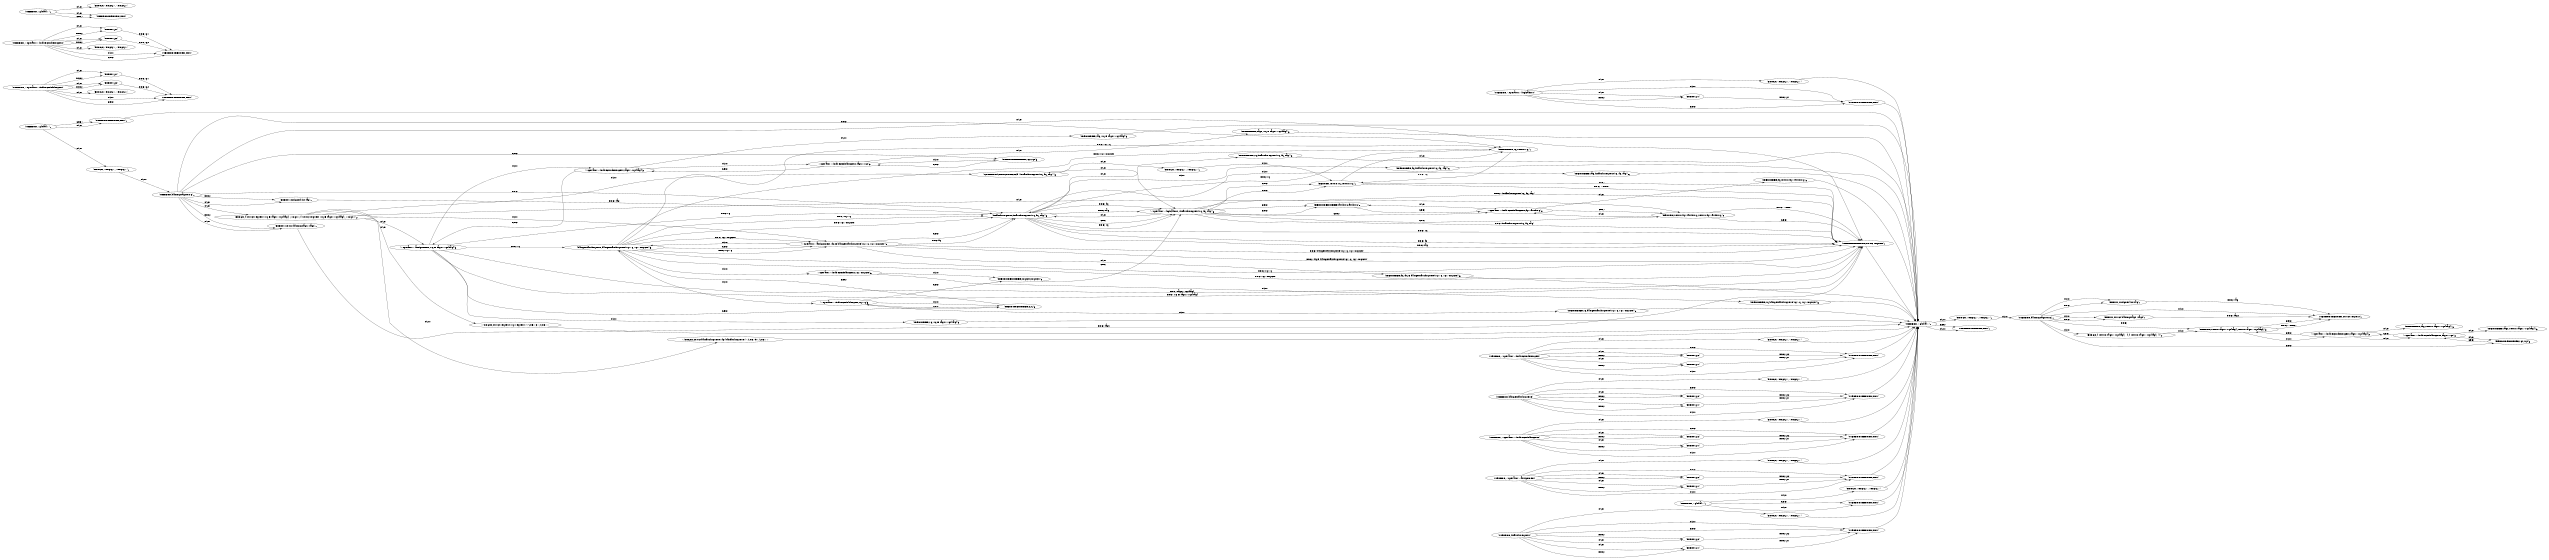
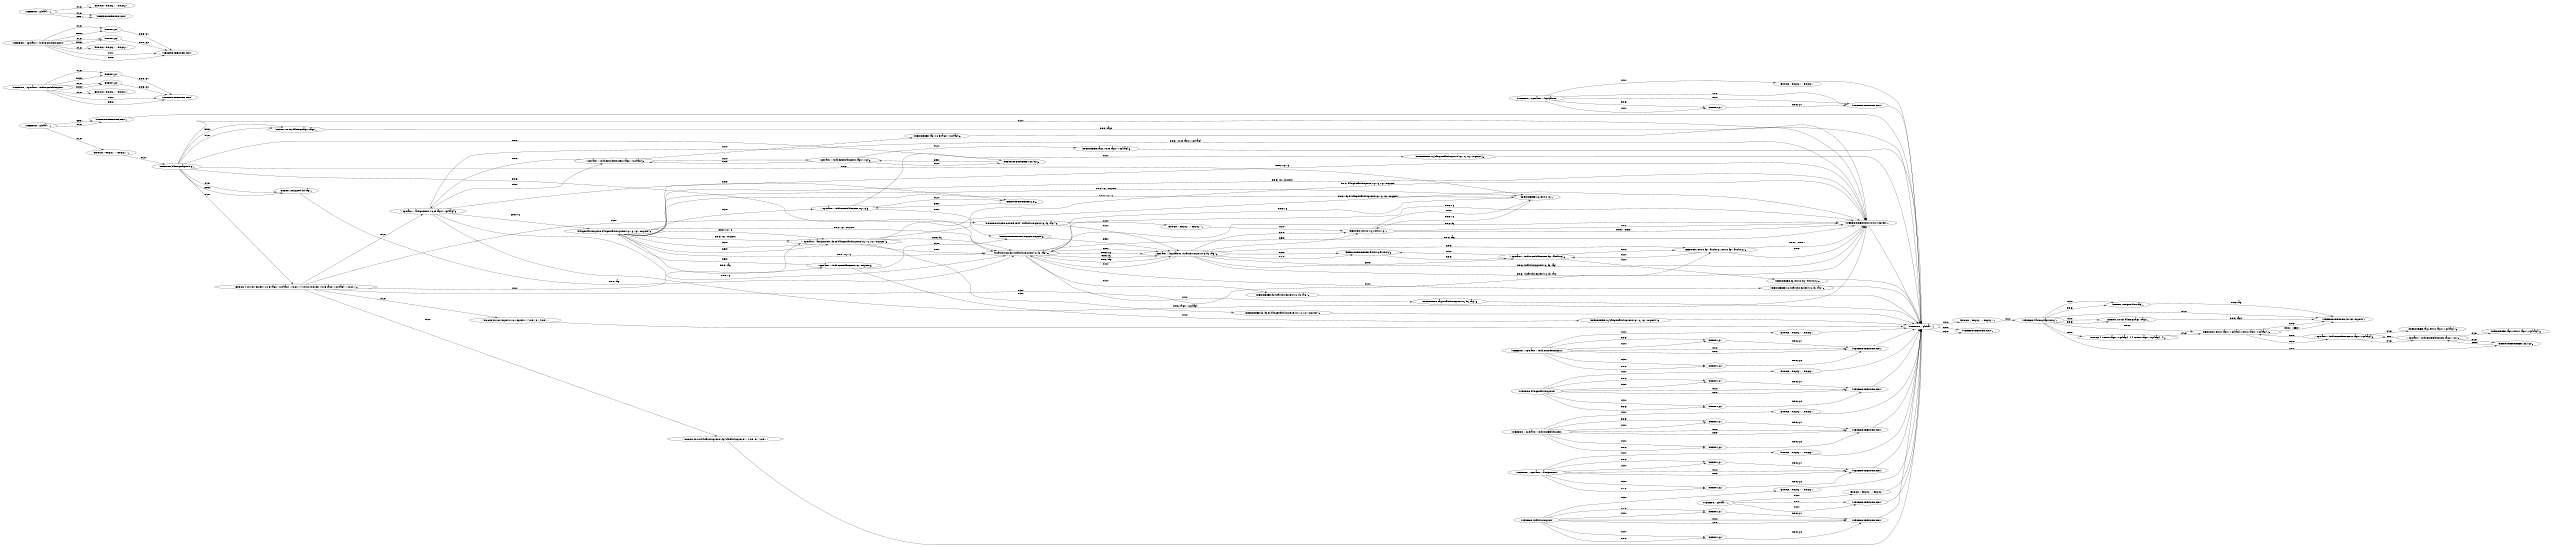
(725, 269) -> (725, 265)
(810, 283) -> (711, 262)
(936, 322) -> none
